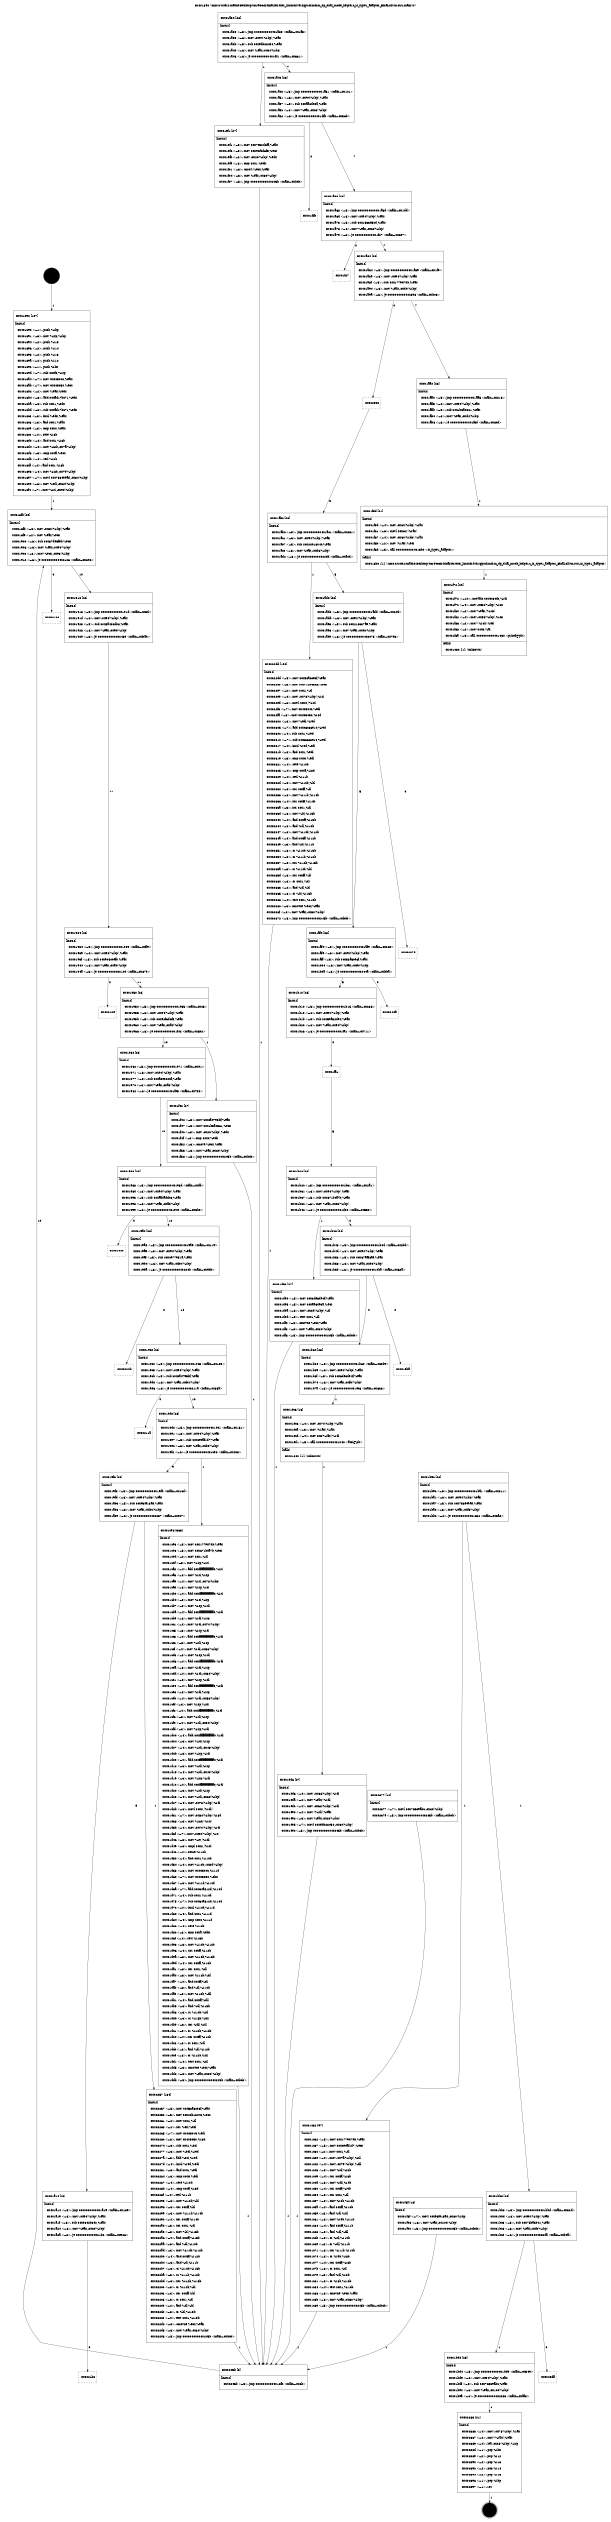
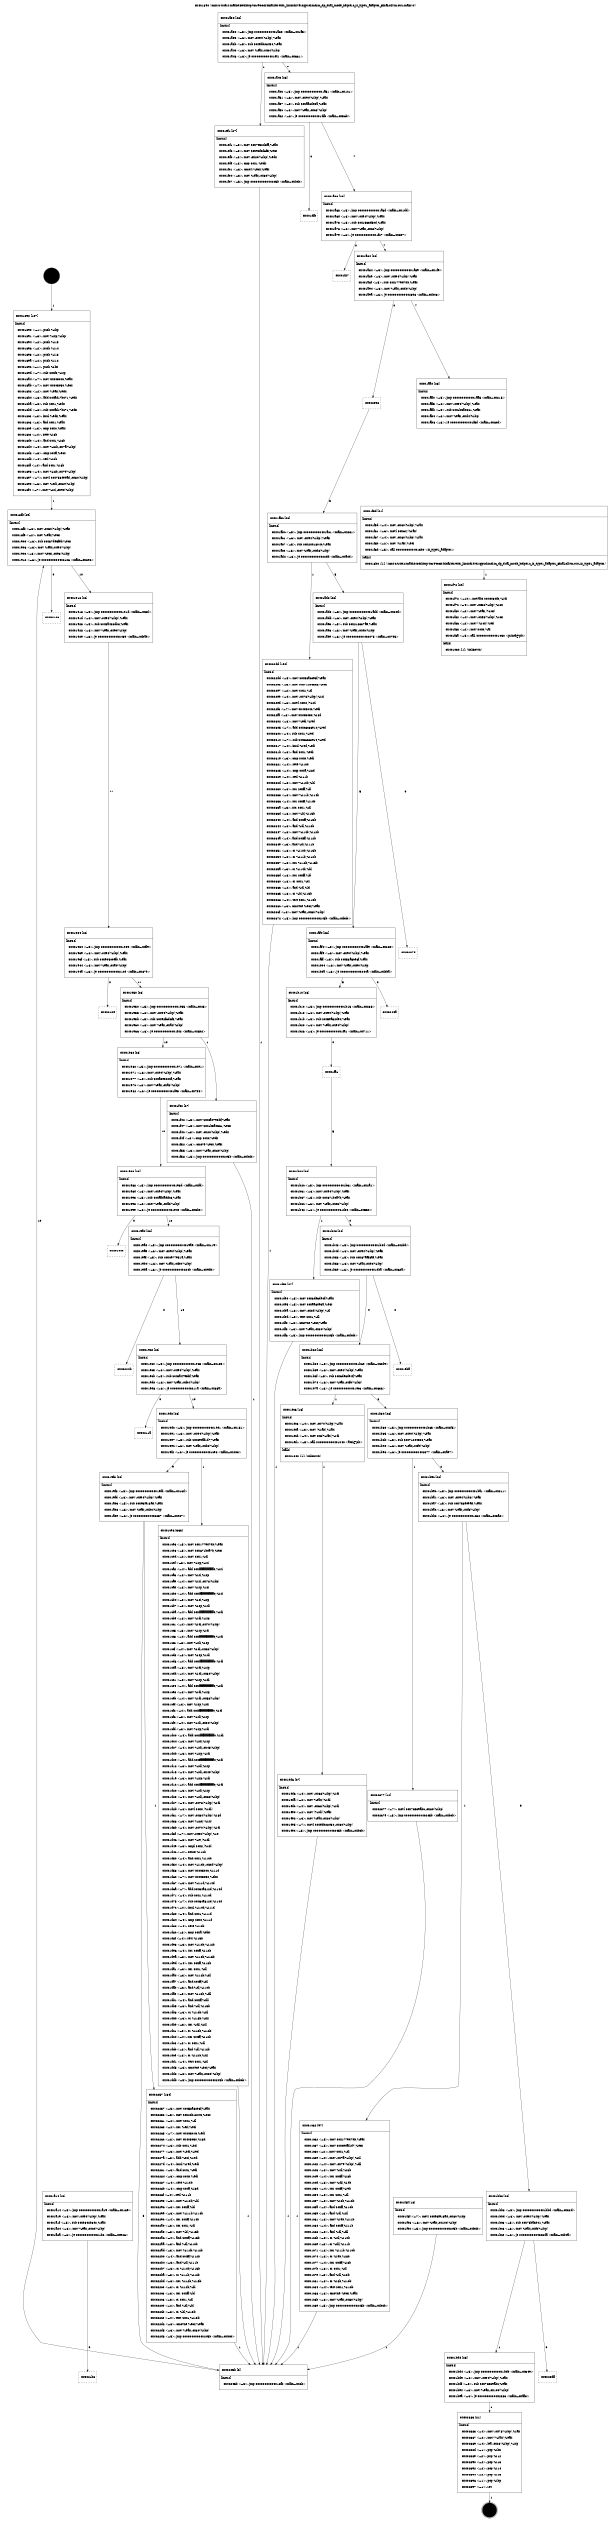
(472, 466) -> none
none -> (413, 1433)
(520, 1806) -> (520, 1806)
(93, 1854) -> (142, 1973)
